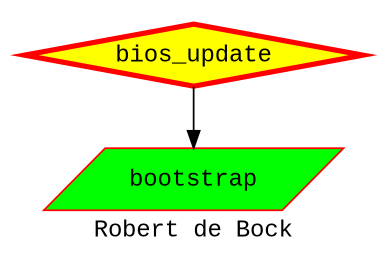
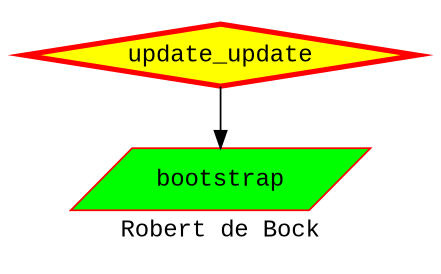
(194, 55) -> (221, 55)
